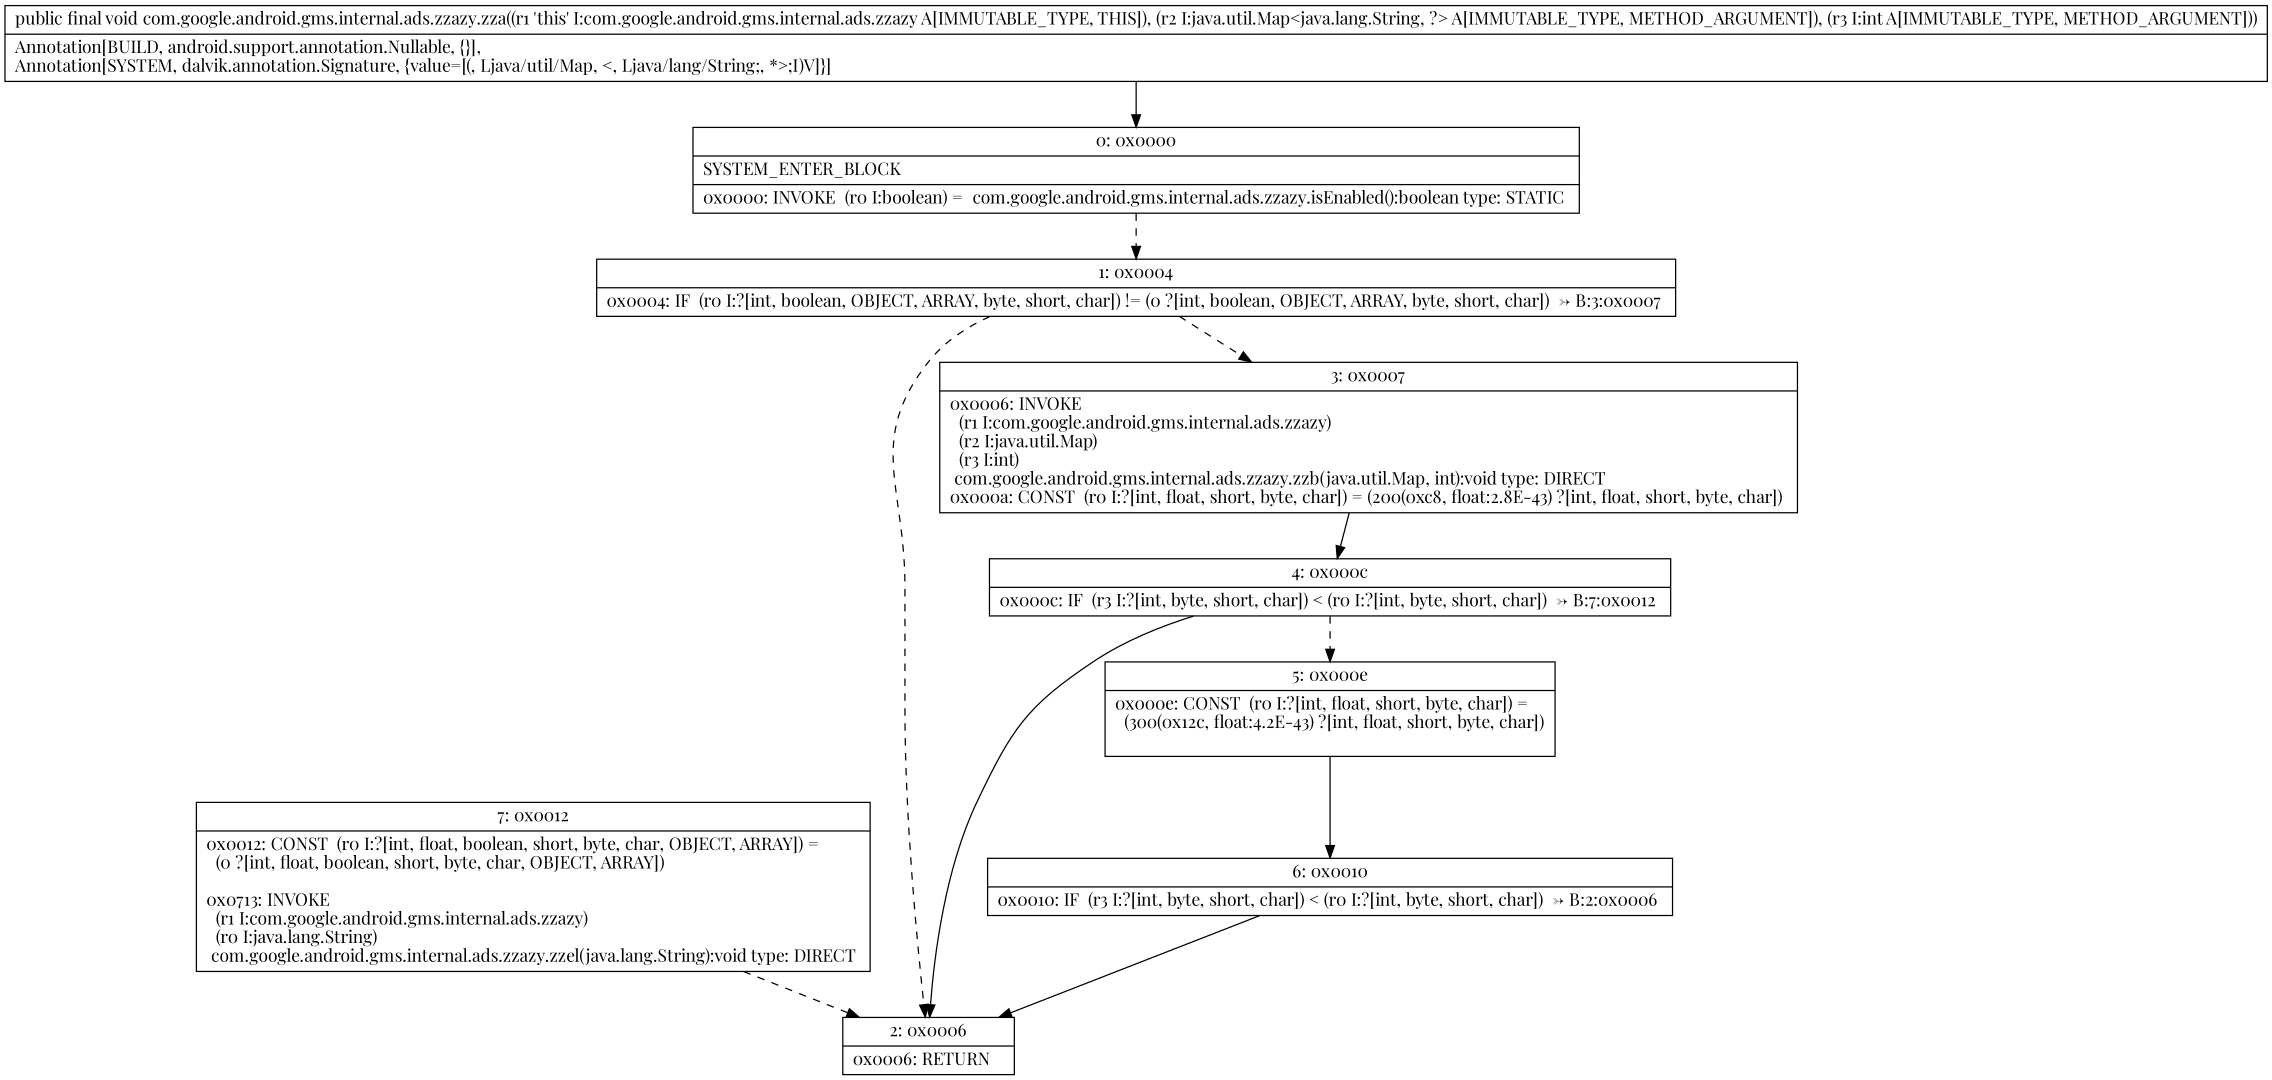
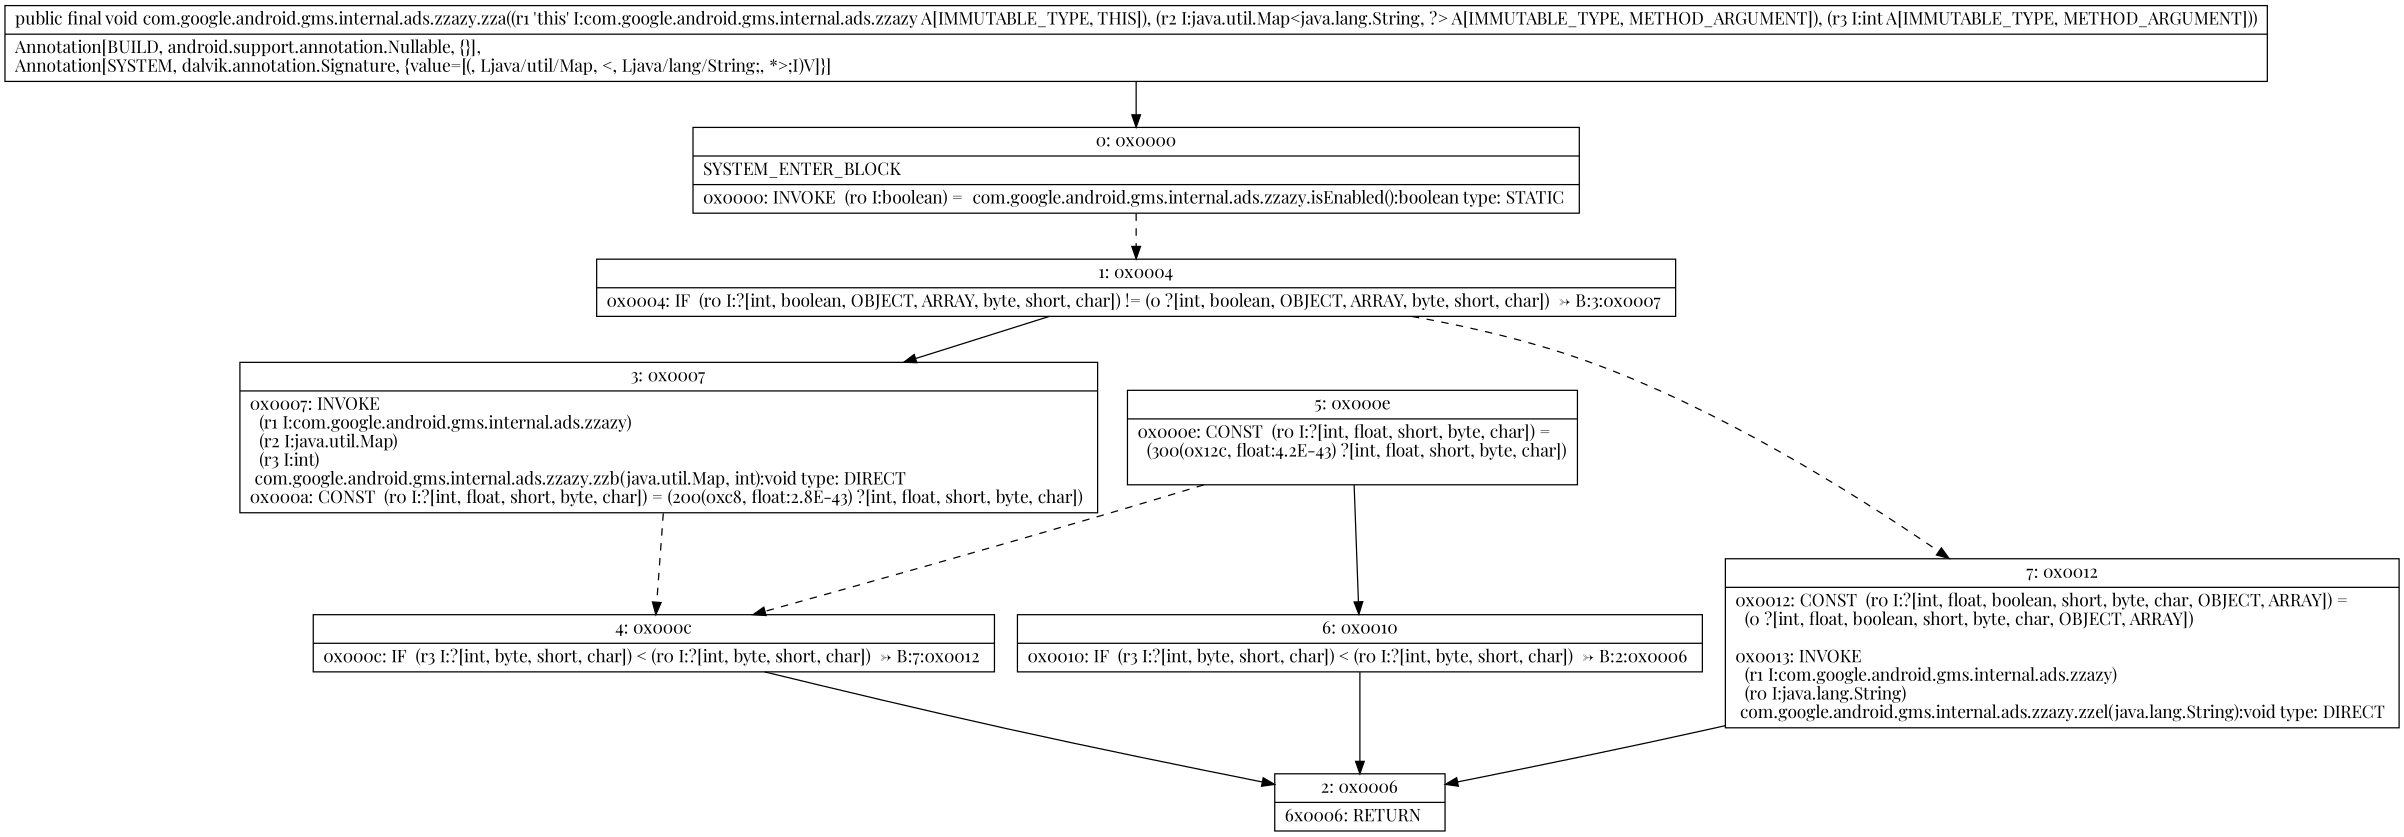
(1210, 336) -> (983, 337)
(1021, 405) -> (319, 405)
(1345, 530) -> (660, 558)
(1330, 633) -> (985, 549)
(905, 641) -> (1688, 404)
(273, 901) -> (1803, 657)
(796, 992) -> (1592, 755)
(929, 1060) -> (1360, 816)
